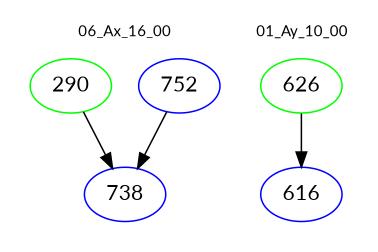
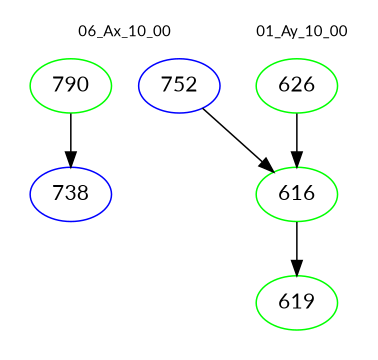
(125, 32) -> (125, 32)
(71, 86) -> (71, 86)
(156, 133) -> (222, 126)
(301, 194) -> (297, 194)
none -> (297, 303)
